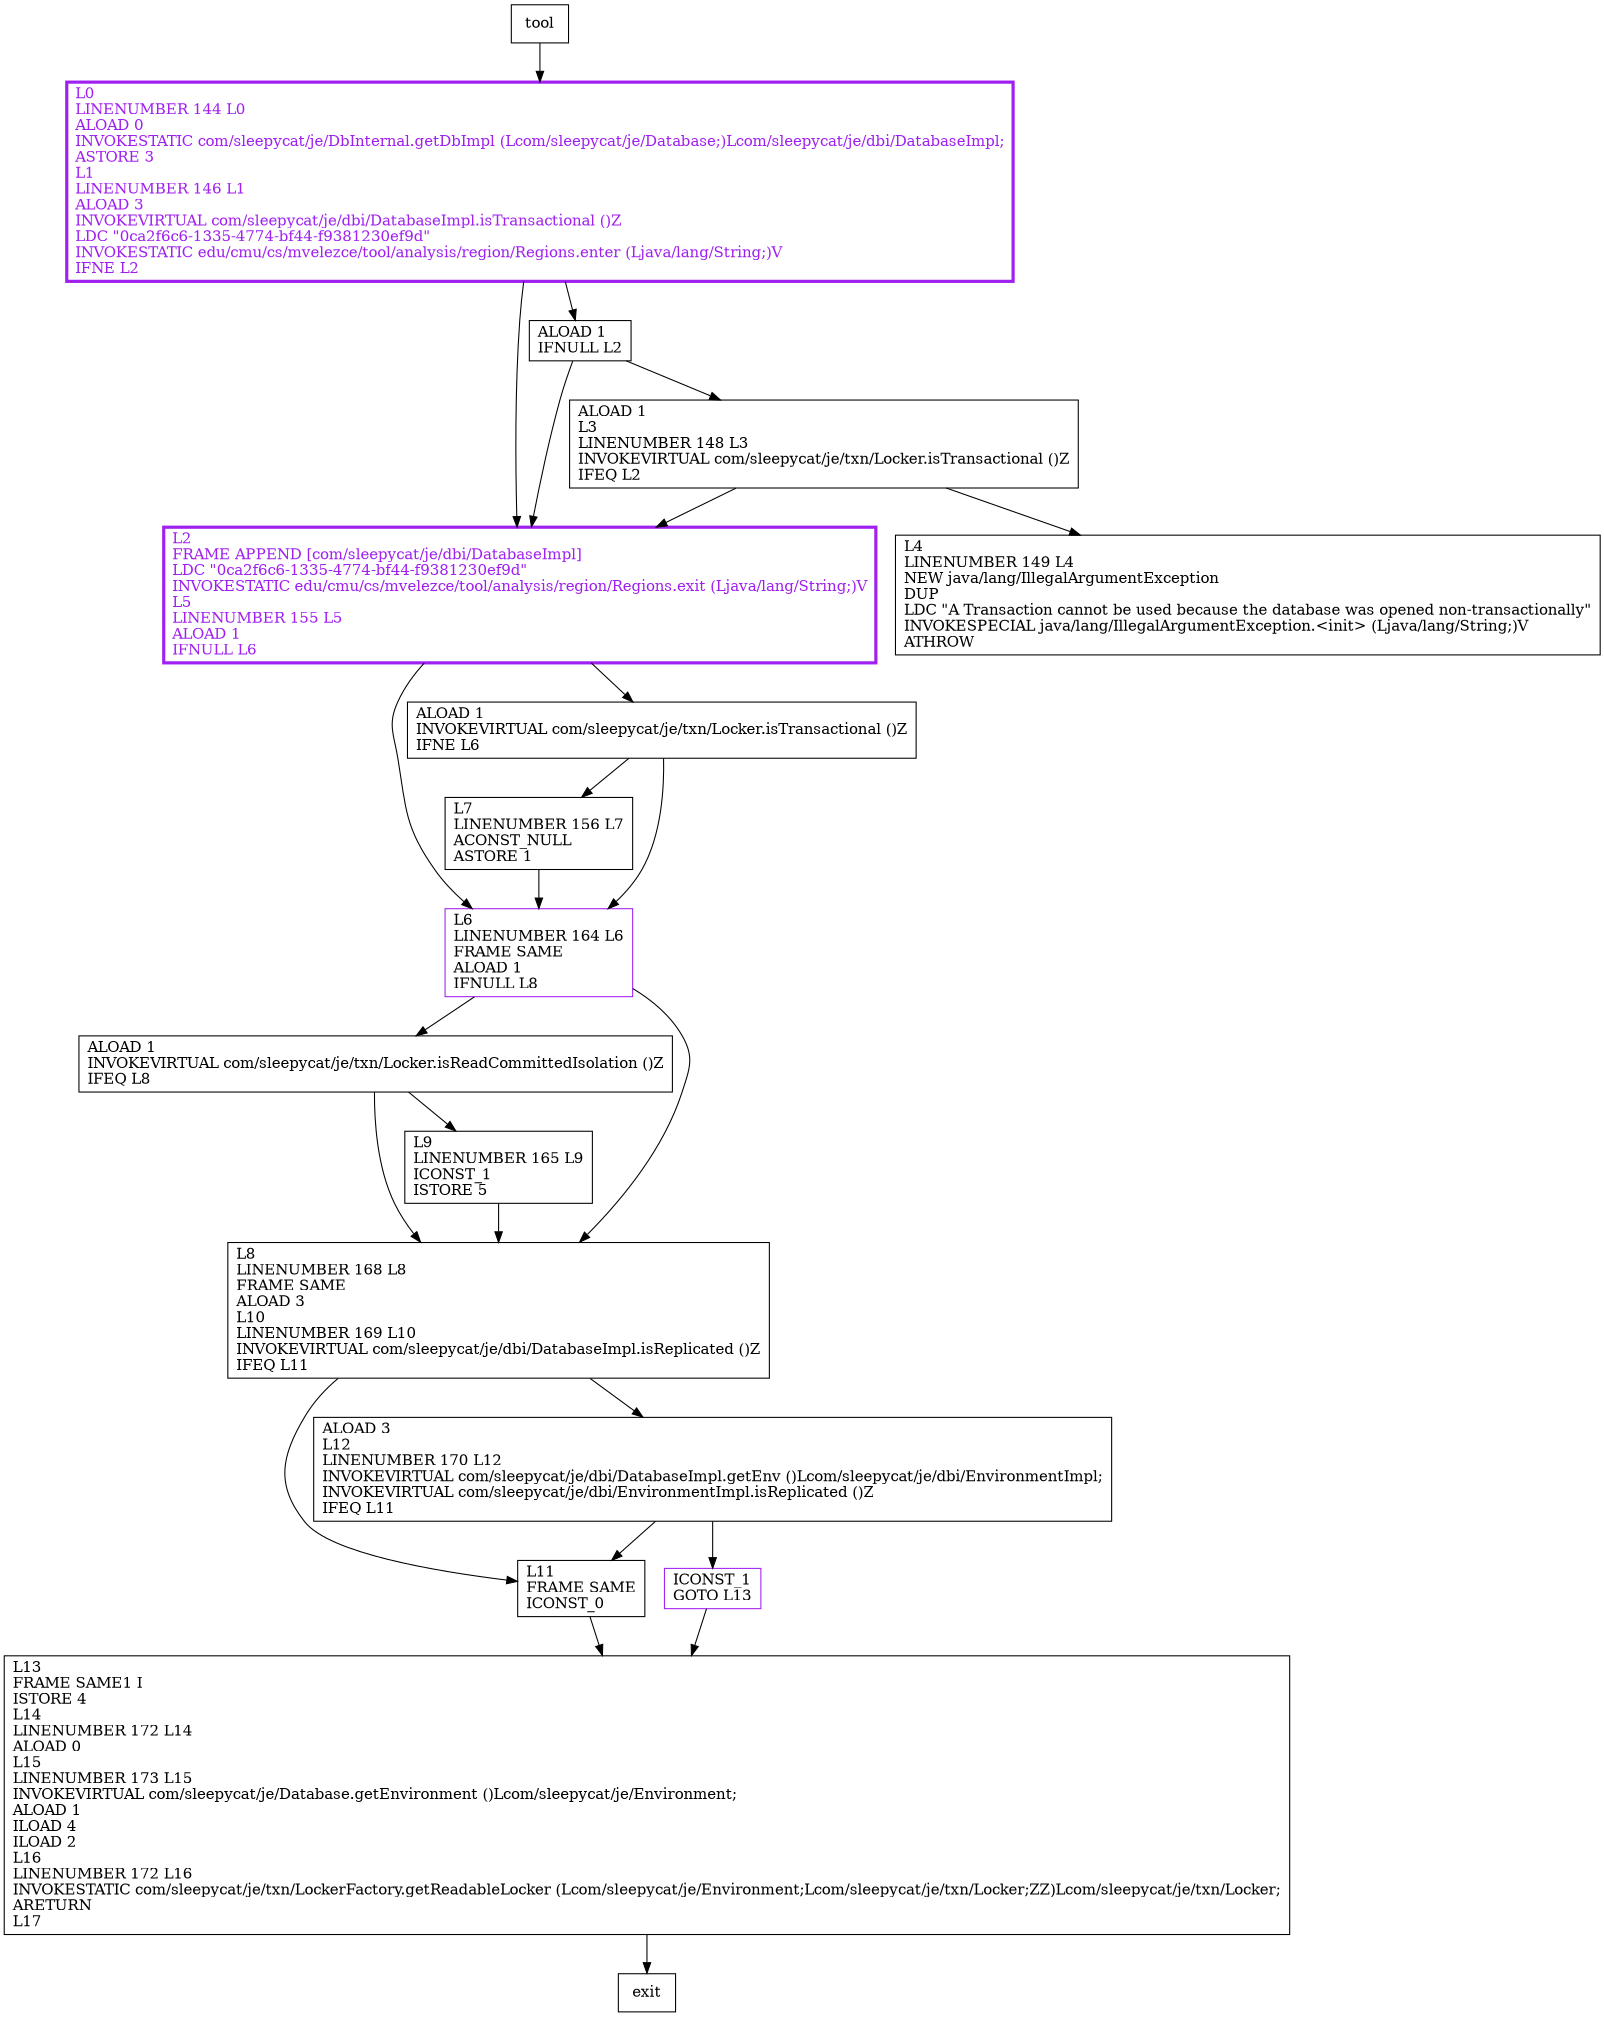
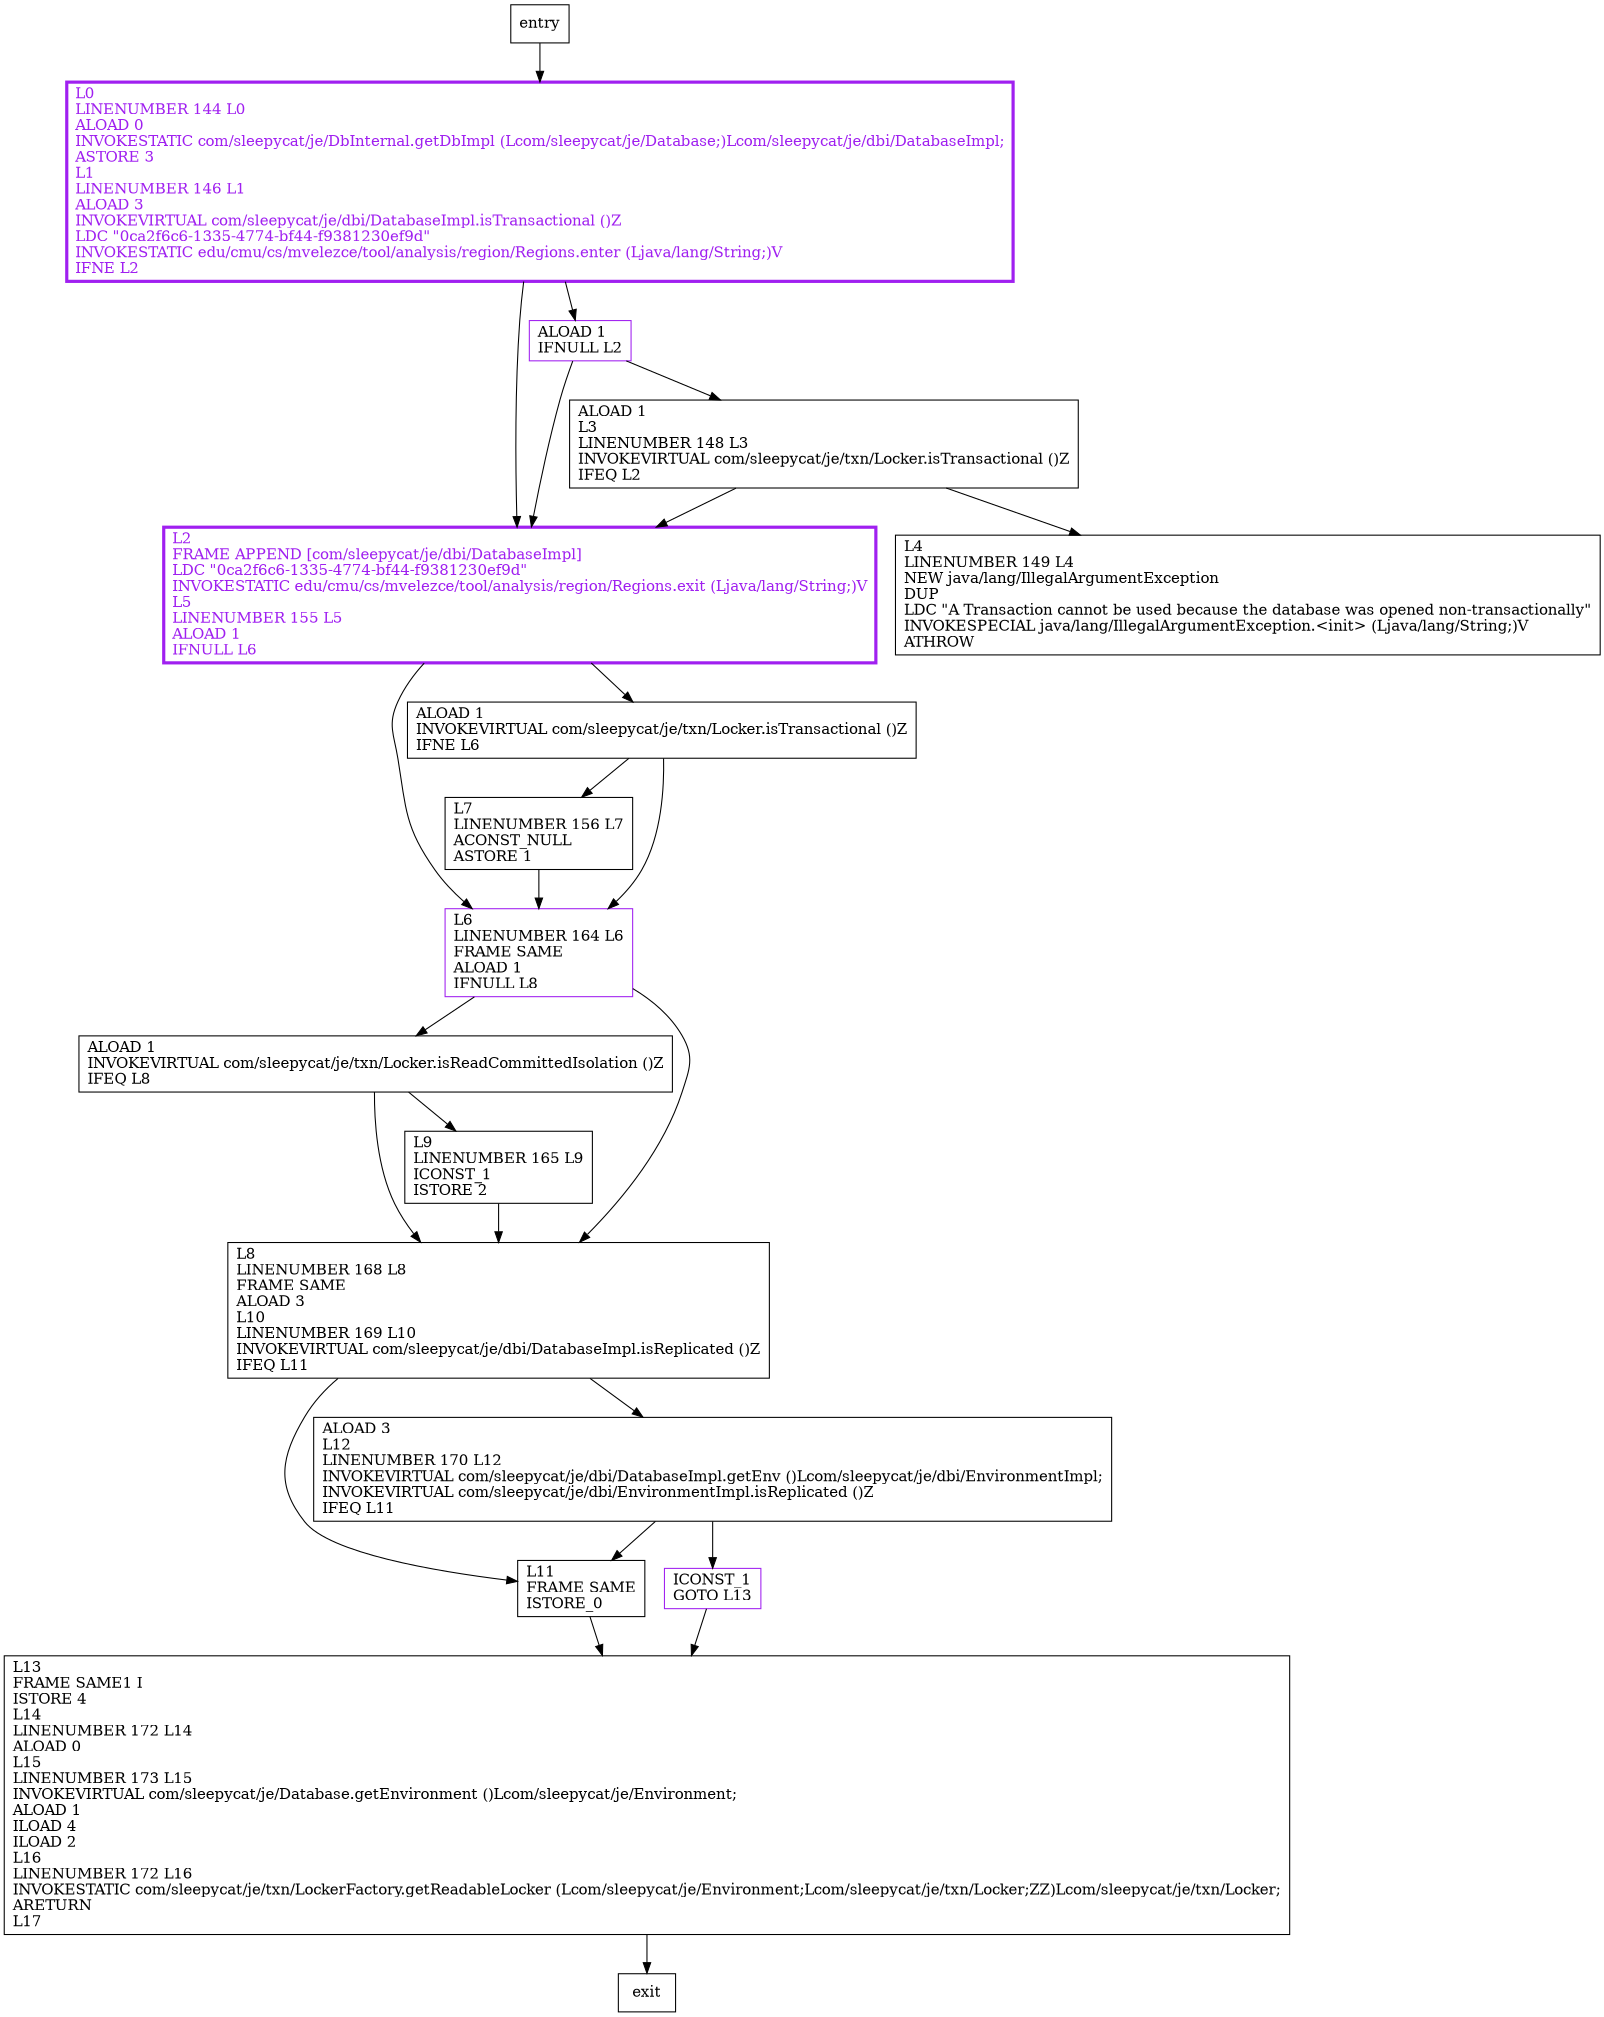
(540, 24) -> (540, 24)
(580, 341) -> (580, 341)
(499, 1167) -> (499, 1167)
(581, 1589) -> (581, 1589)
